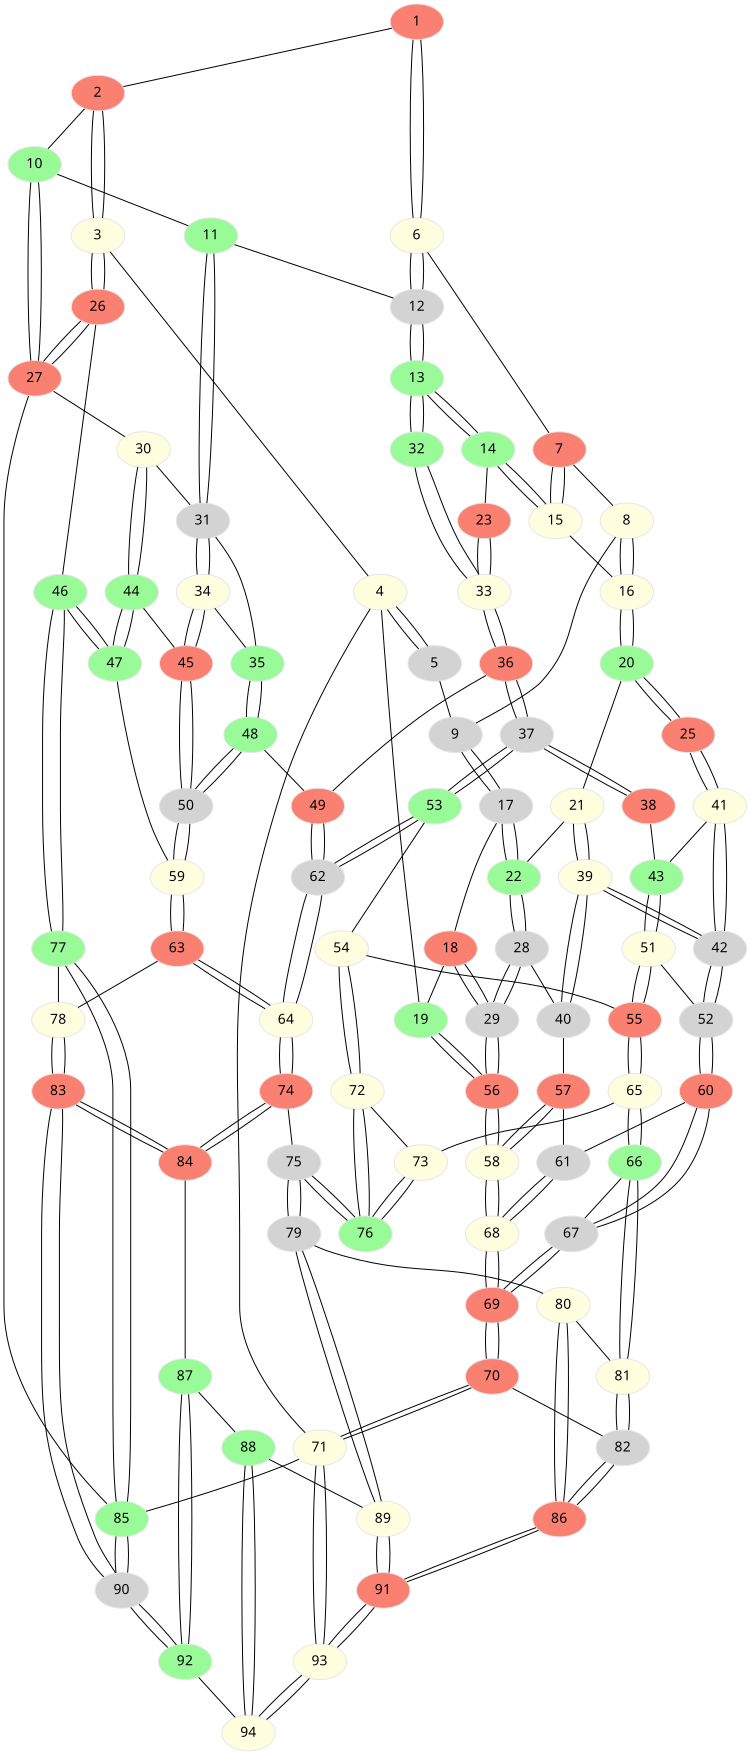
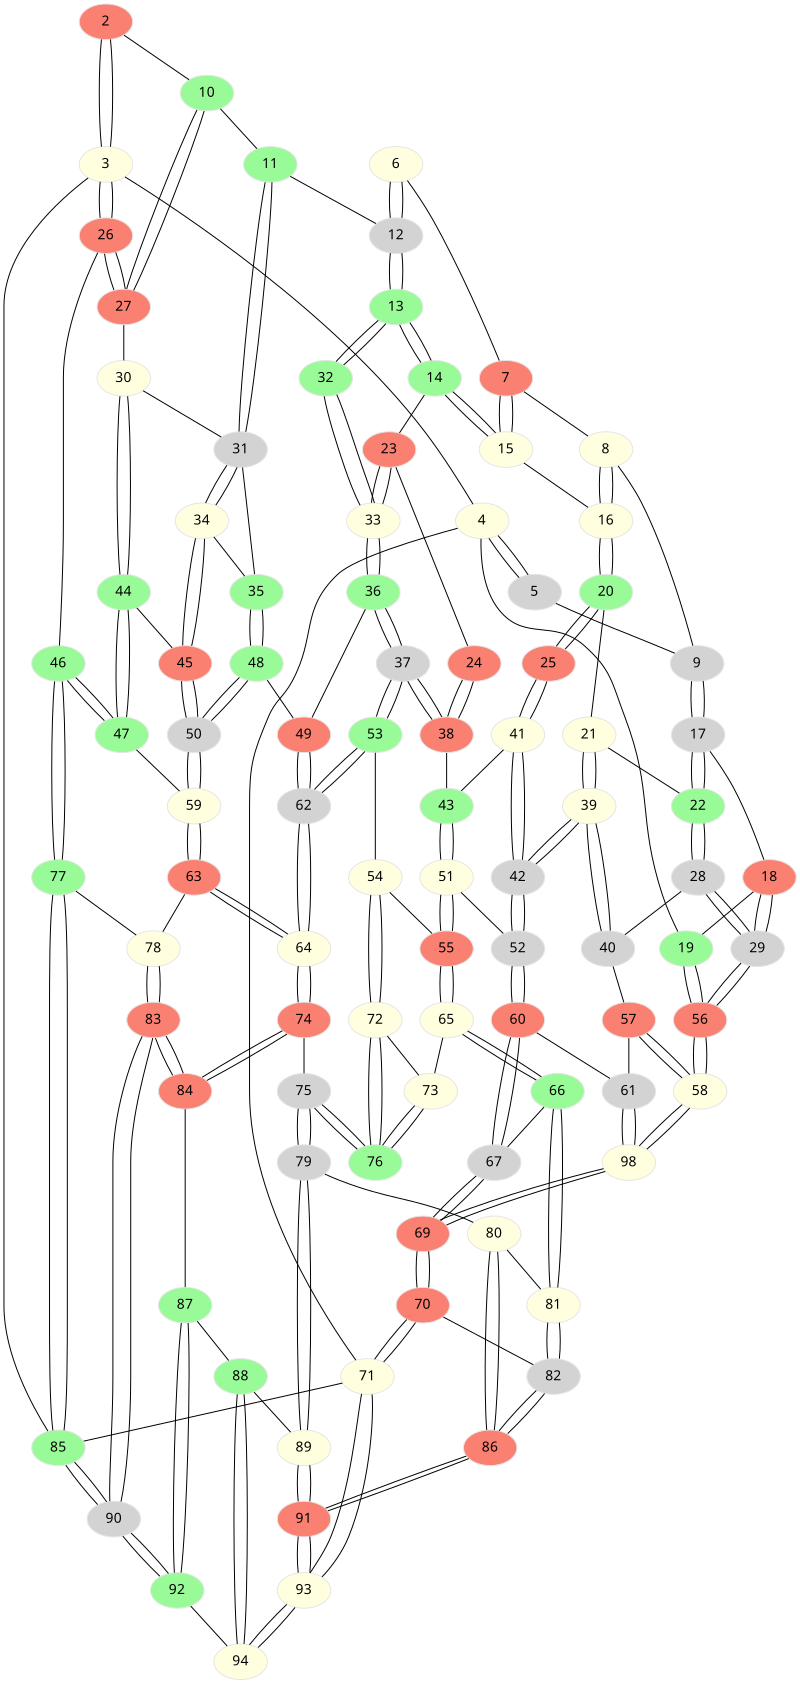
(417, 22) -> none
none -> (474, 663)
(506, 663) -> (373, 592)
(4, 963) -> (4, 794)
(492, 1234) -> (629, 1163)
